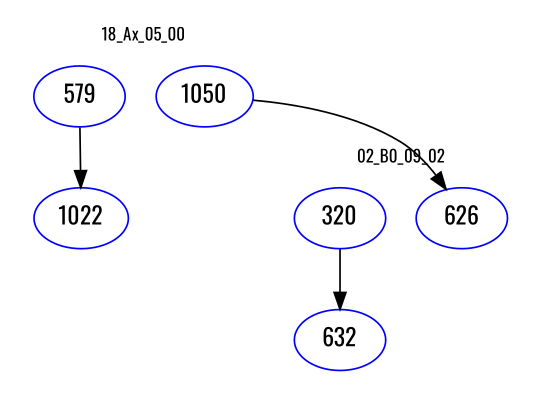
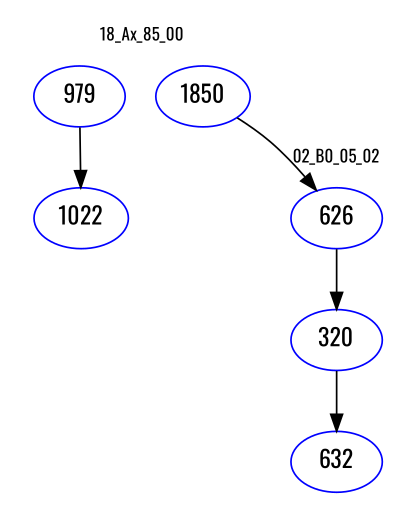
(144, 36) -> (142, 36)
(80, 96) -> (80, 96)
(205, 96) -> (203, 96)
(401, 158) -> (337, 158)
none -> (337, 271)
